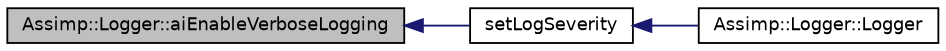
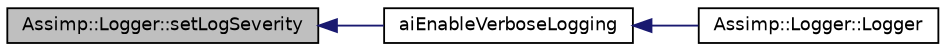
(206, 26) -> (163, 26)
(551, 26) -> (509, 26)
